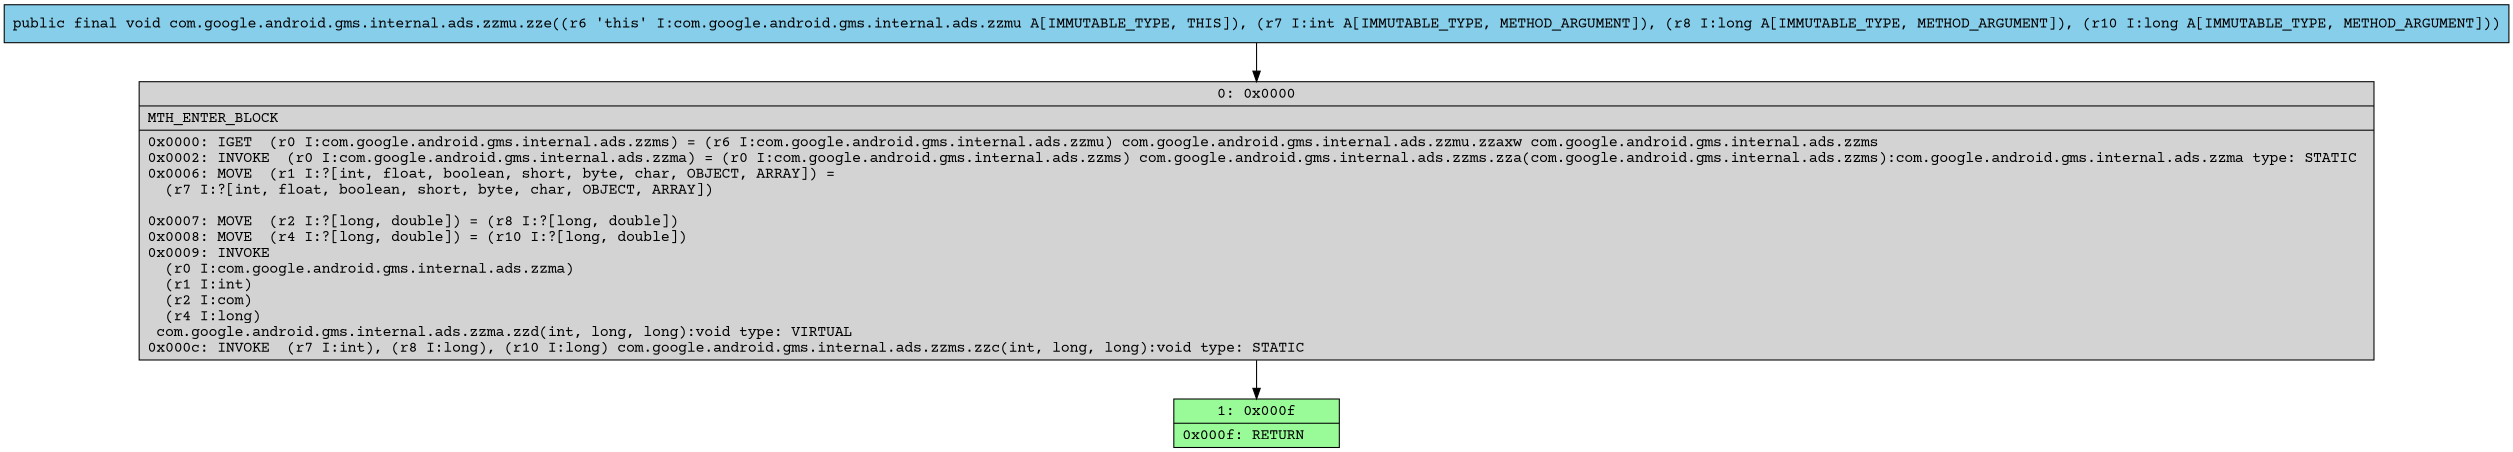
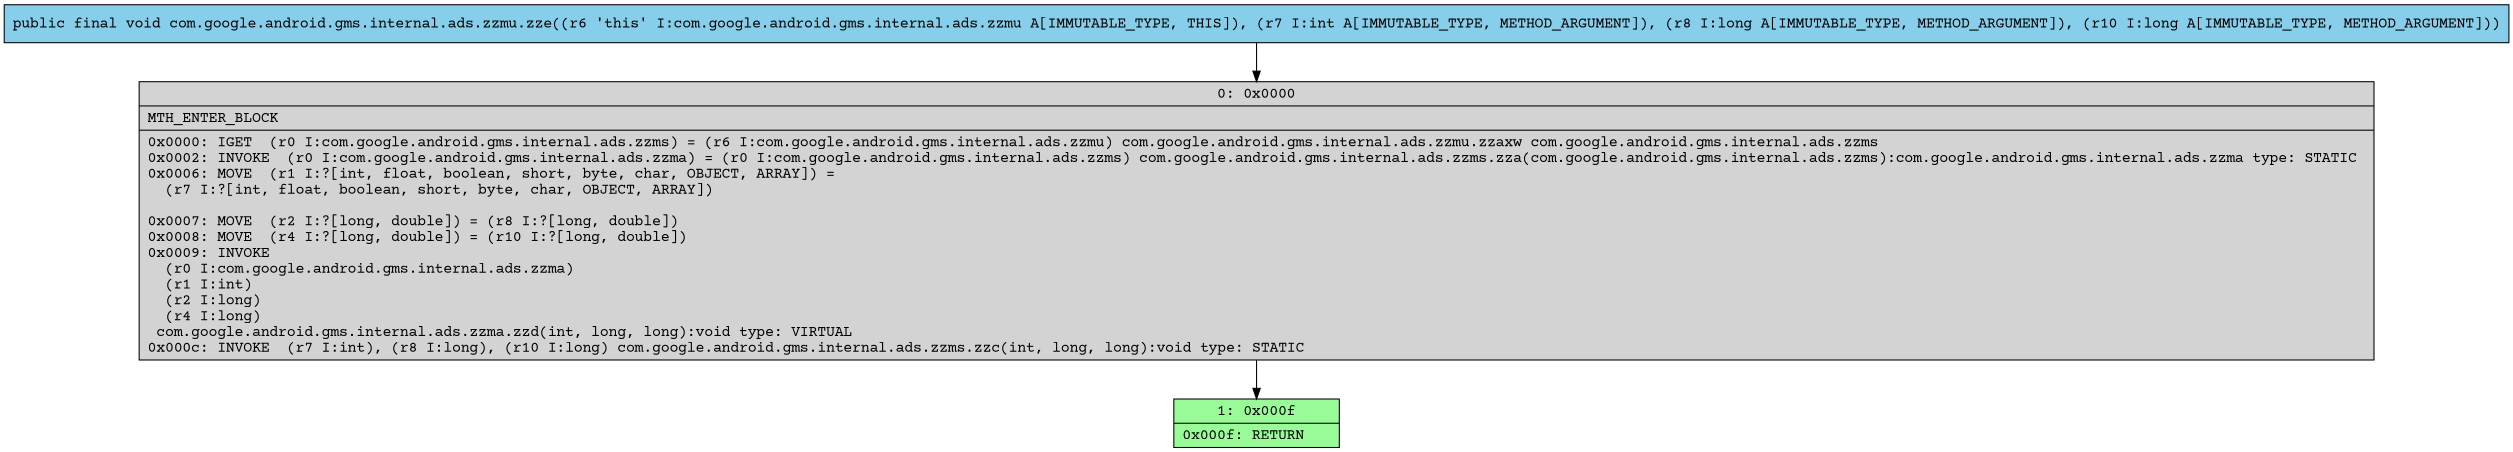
(200, 300) -> (205, 300)
